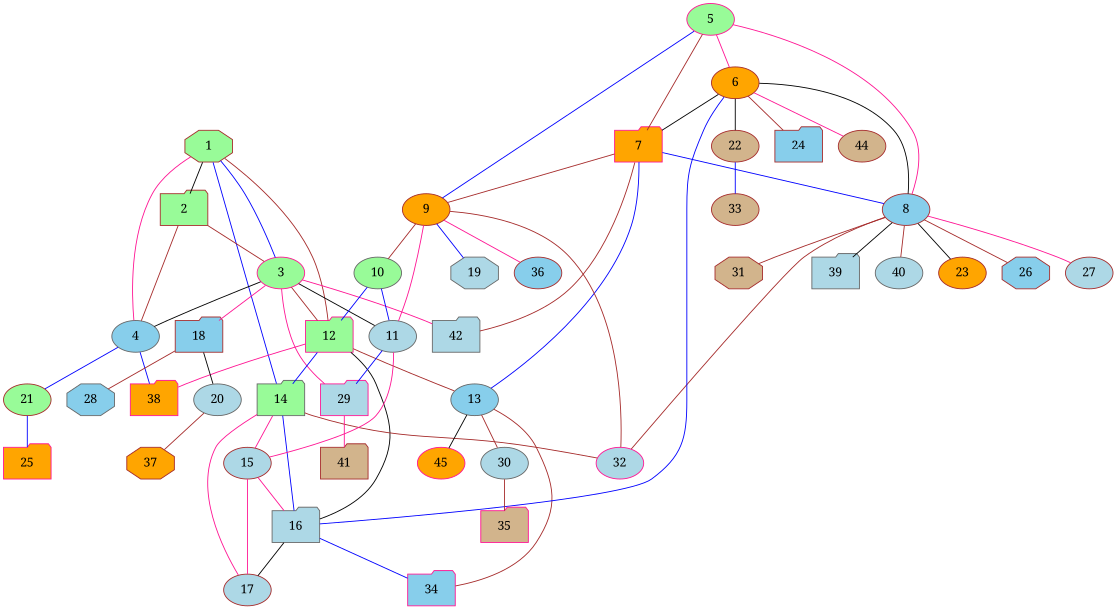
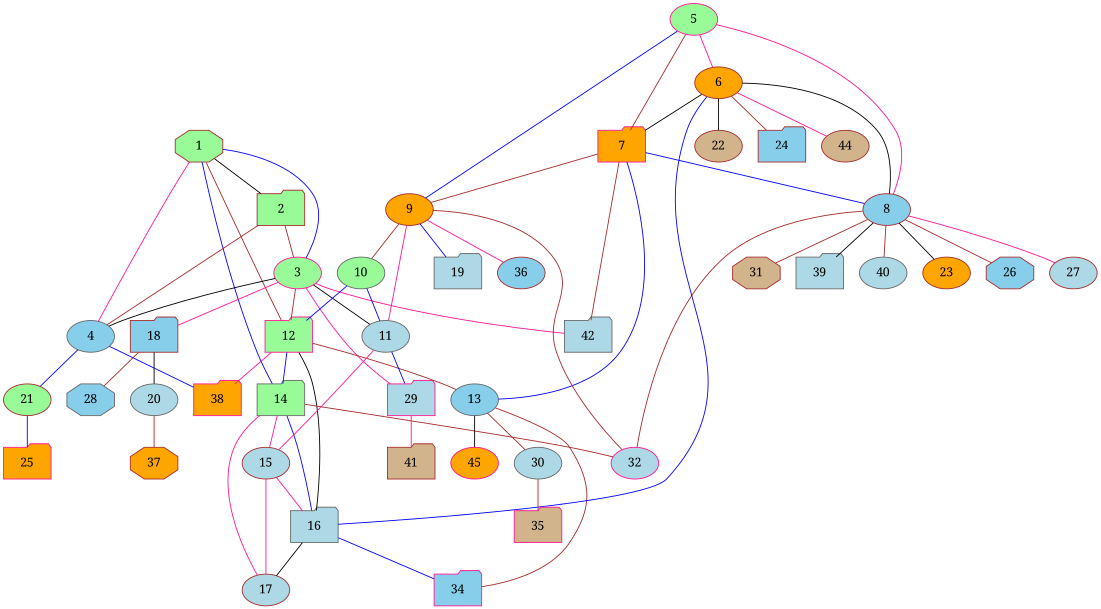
(735, 210) -> none
(475, 273) -> (458, 273)
